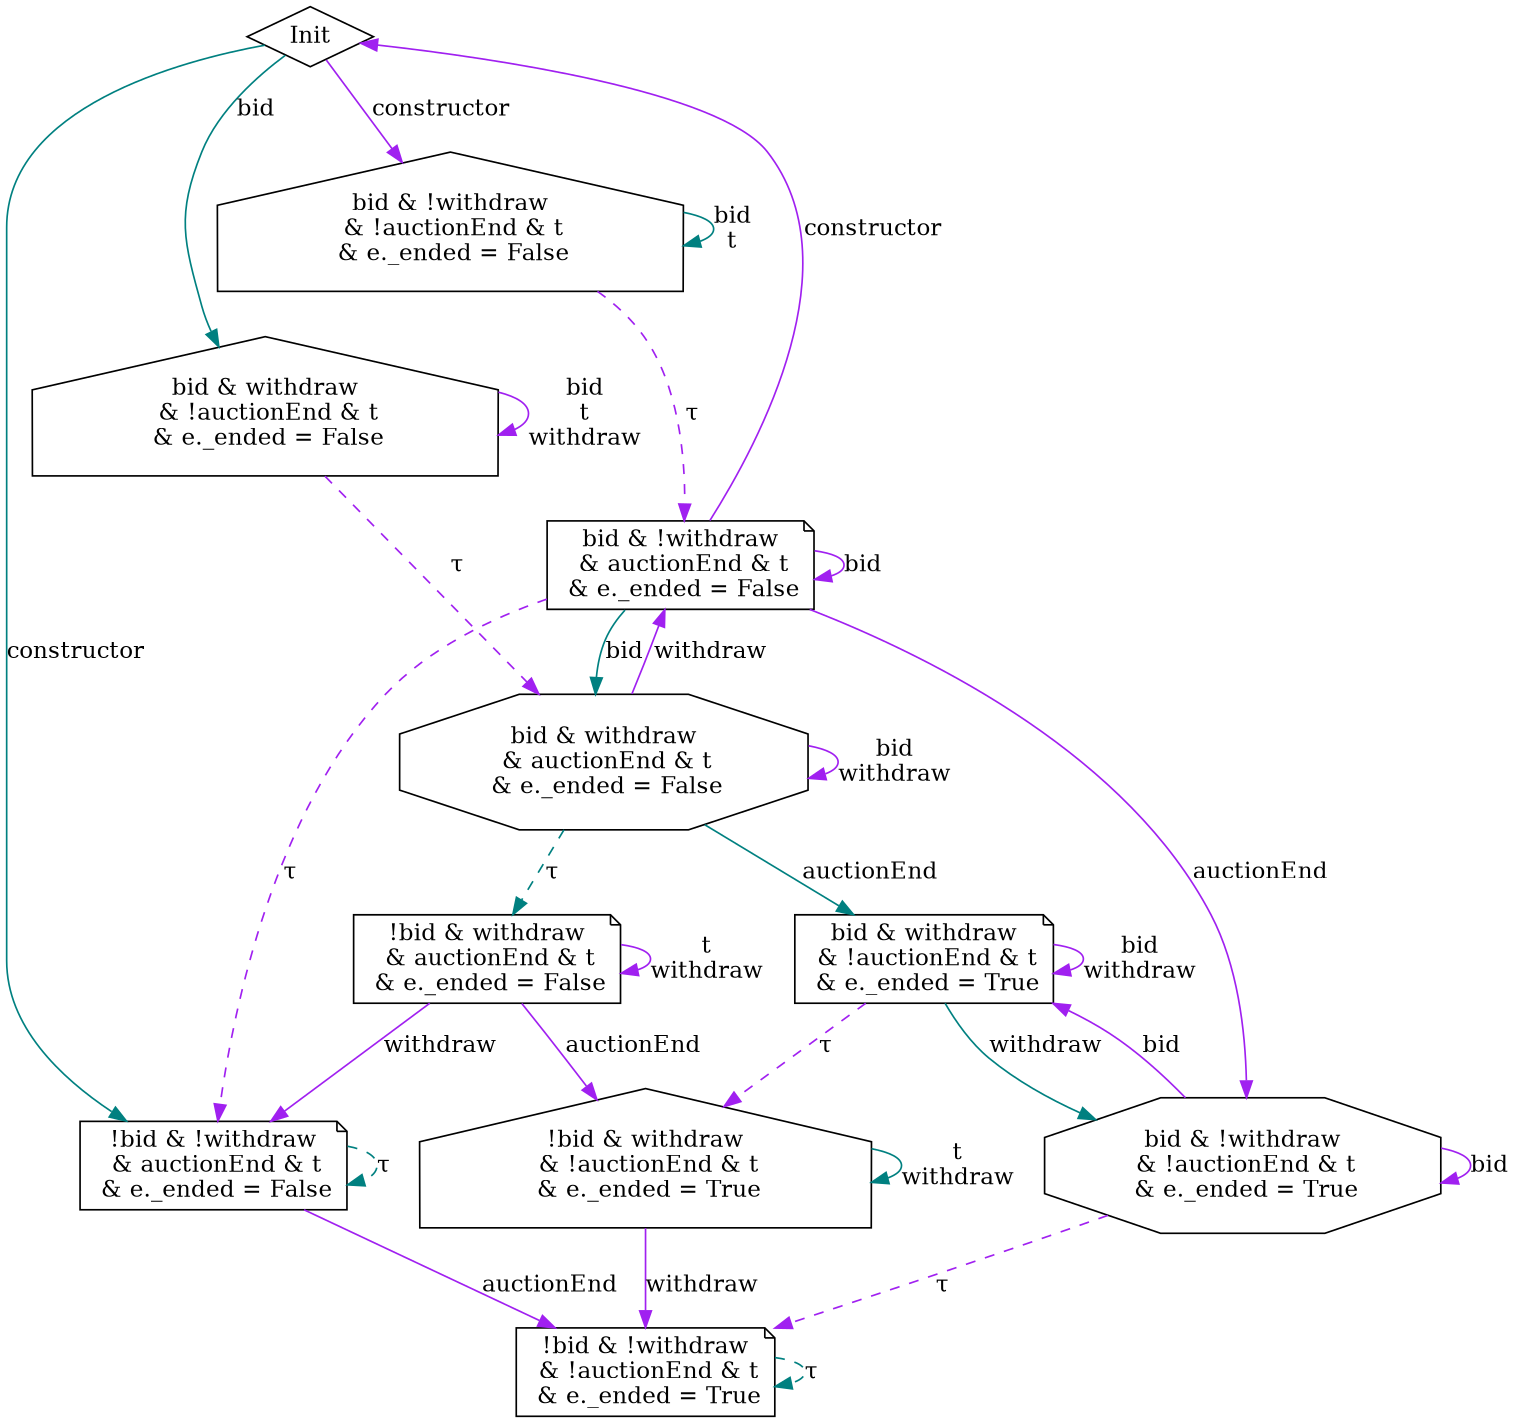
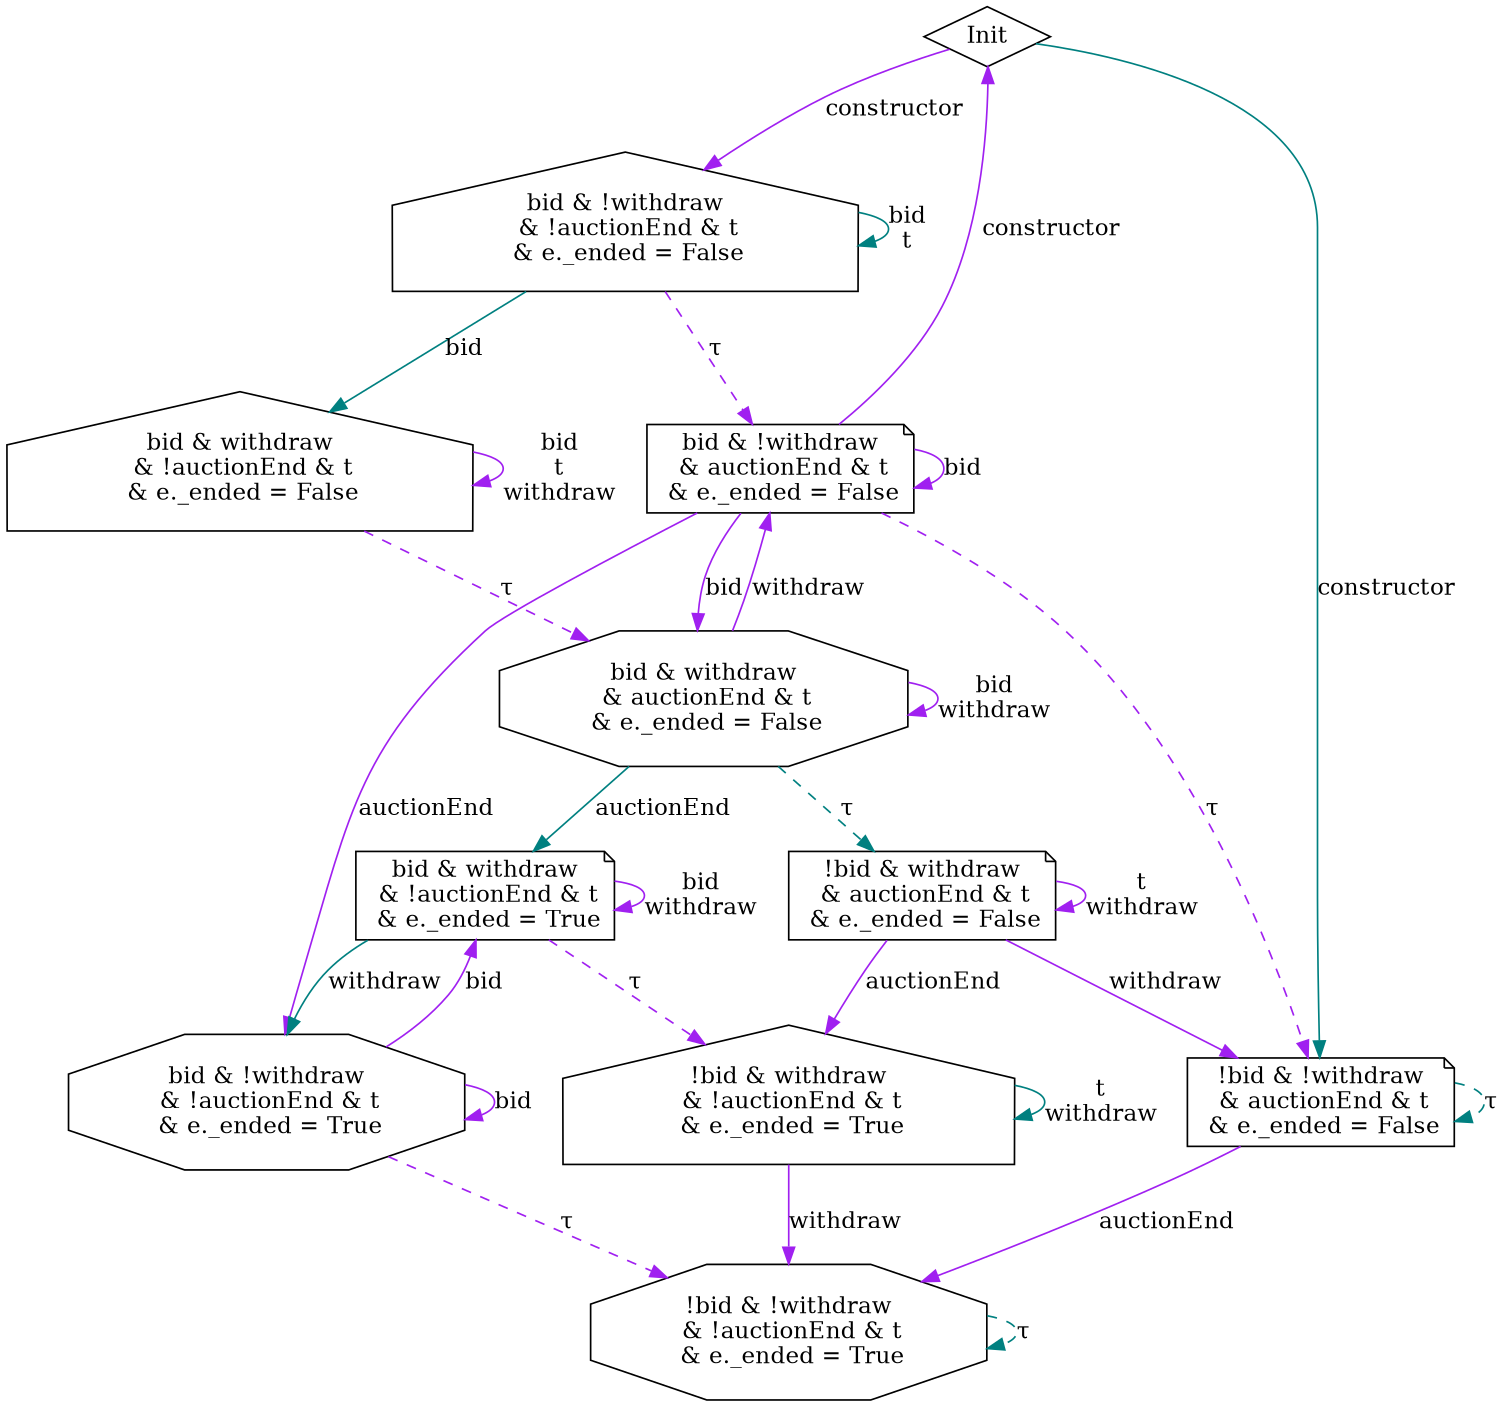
(193, 178) -> (435, 347)
(605, 641) -> (712, 560)
(646, 1372) -> (789, 1332)
